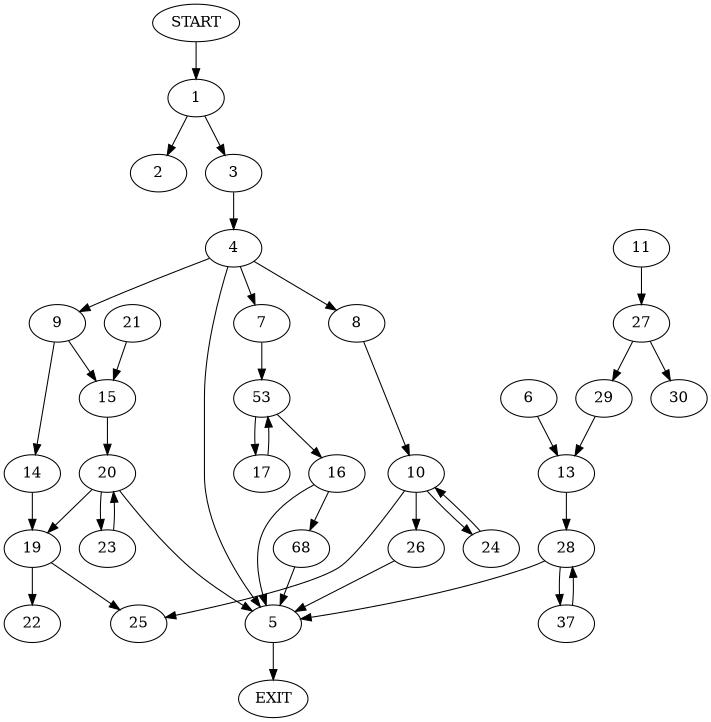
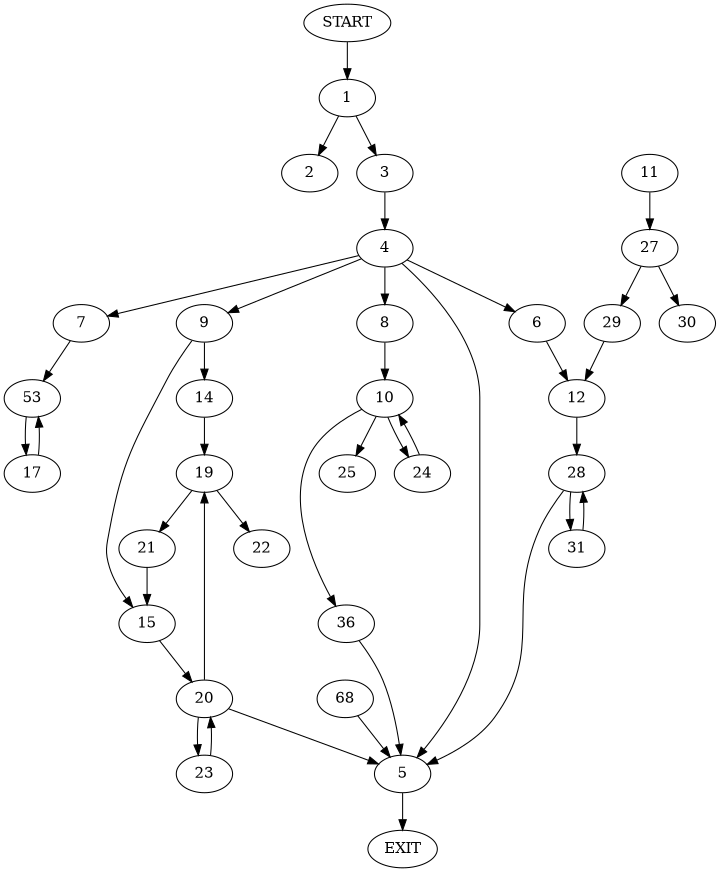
none -> (456, 284)
(337, 474) -> none
(566, 474) -> (577, 398)
(416, 549) -> (346, 624)
(81, 583) -> (179, 507)
(566, 624) -> (577, 549)
